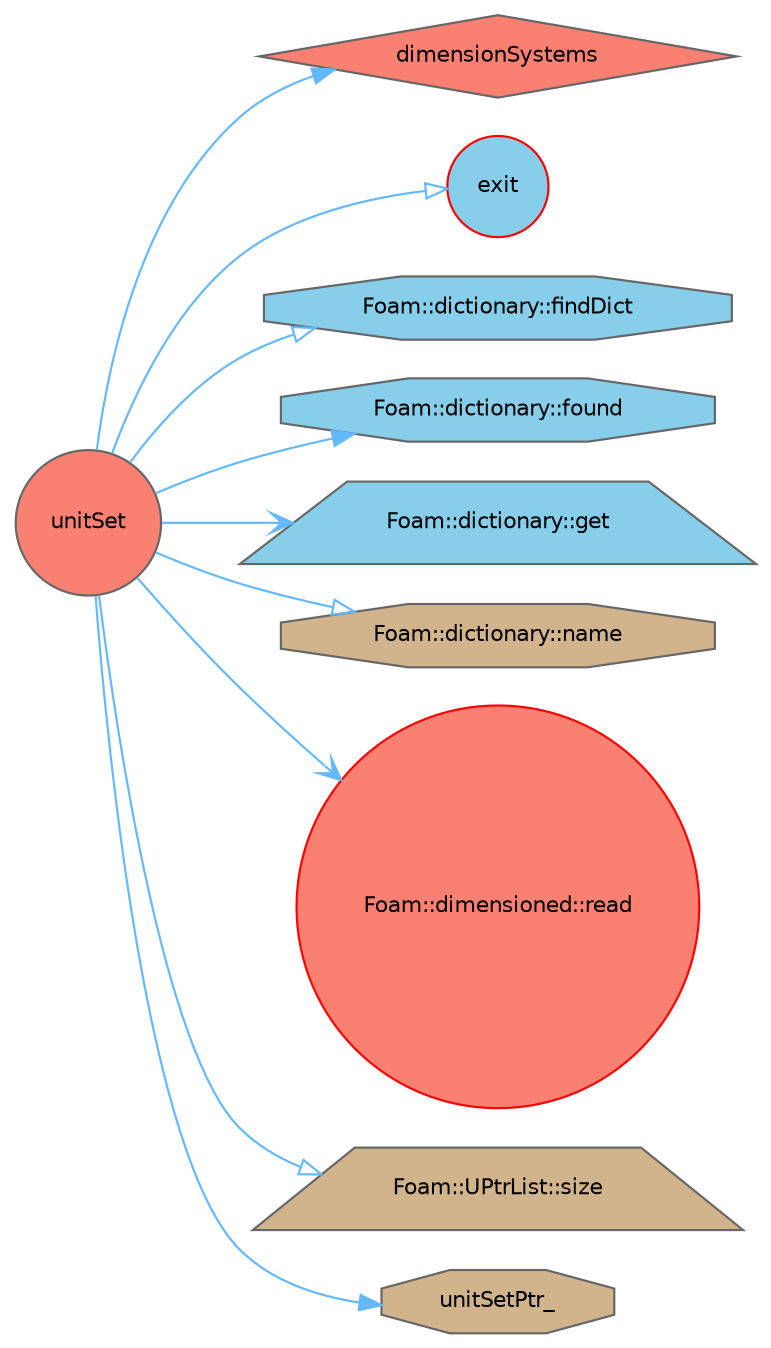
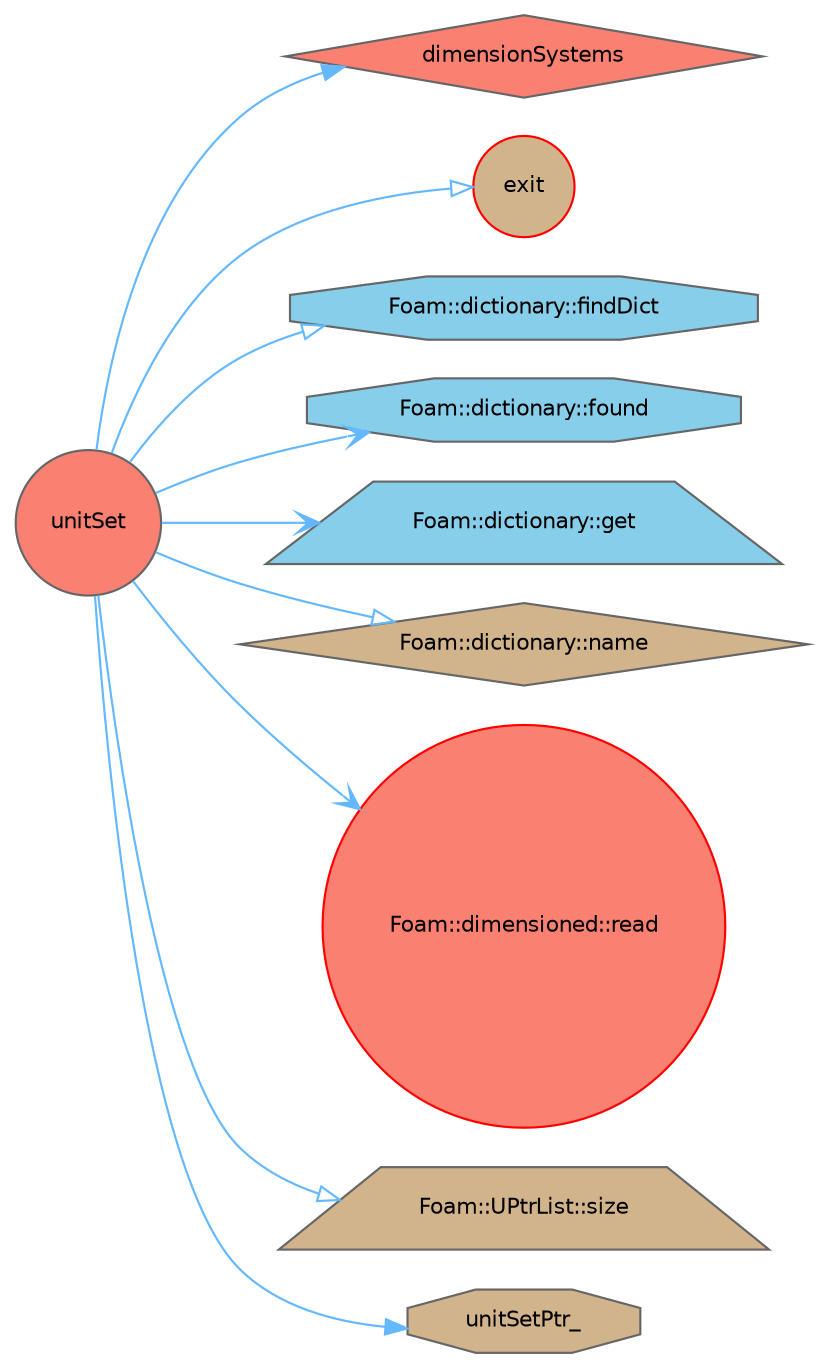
(498, 187) -> (524, 187)
(243, 461) -> (250, 459)
(498, 636) -> (524, 644)
